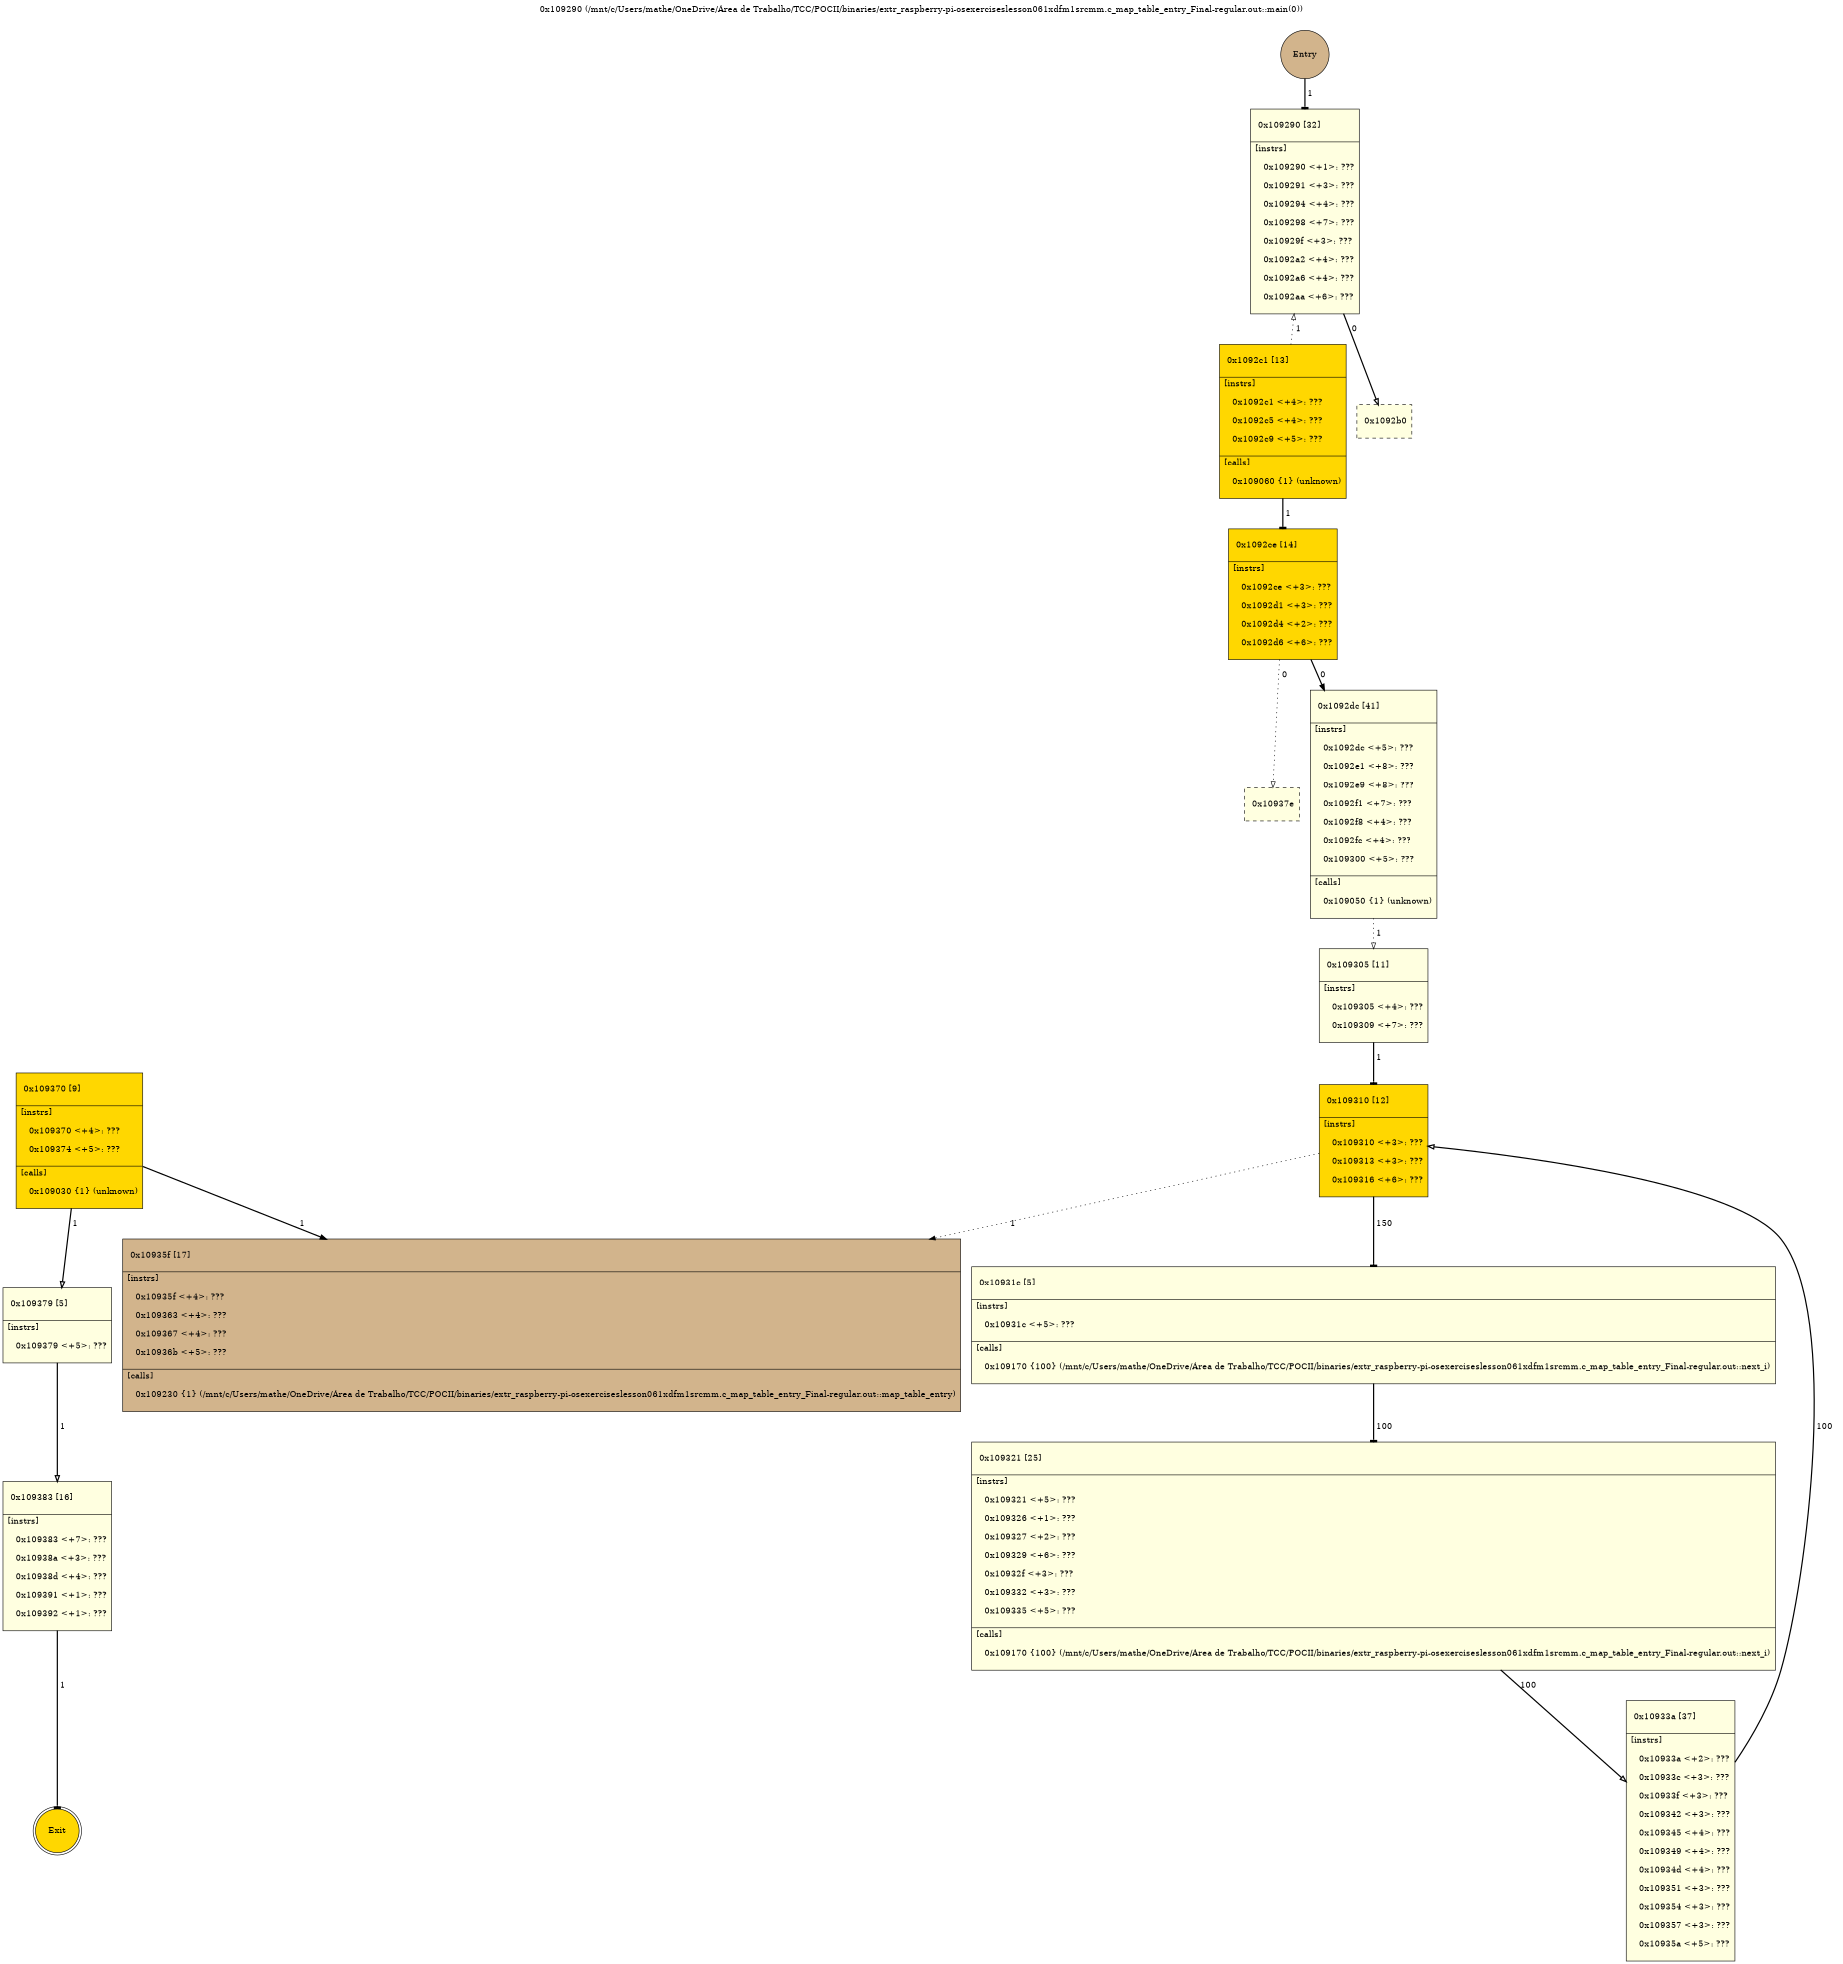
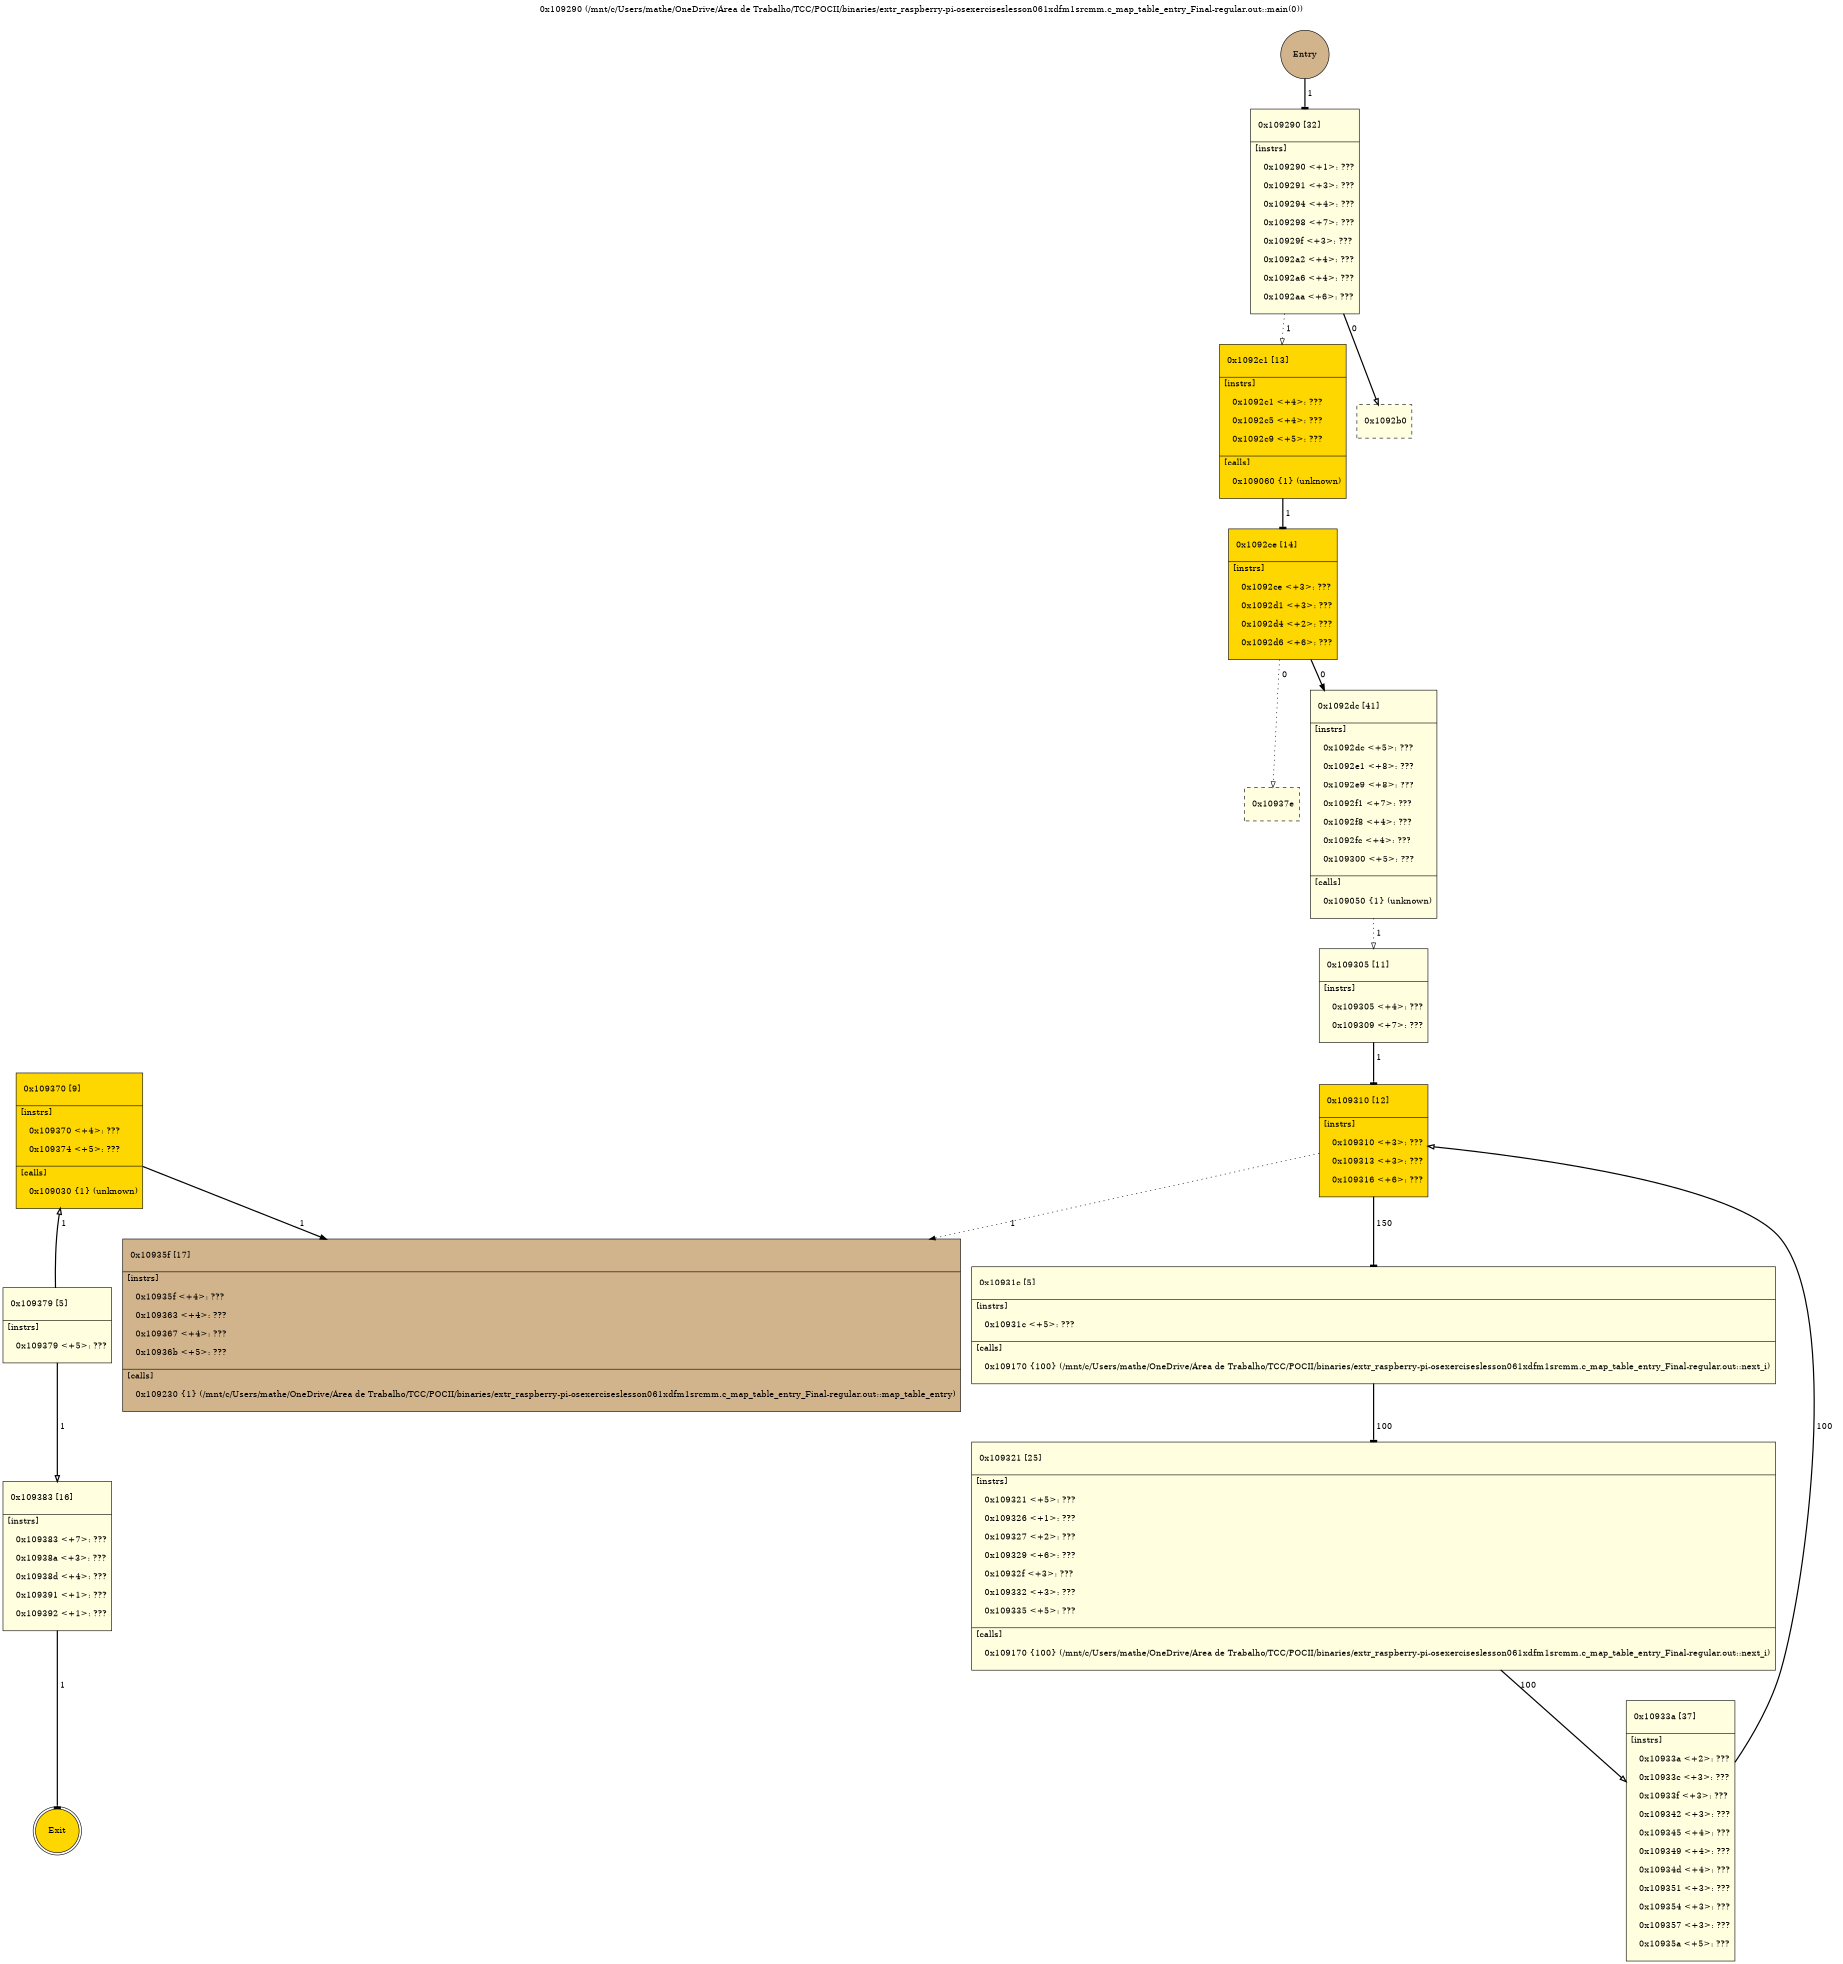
(1292, 332) -> (1283, 326)
(67, 1245) -> (56, 1251)
